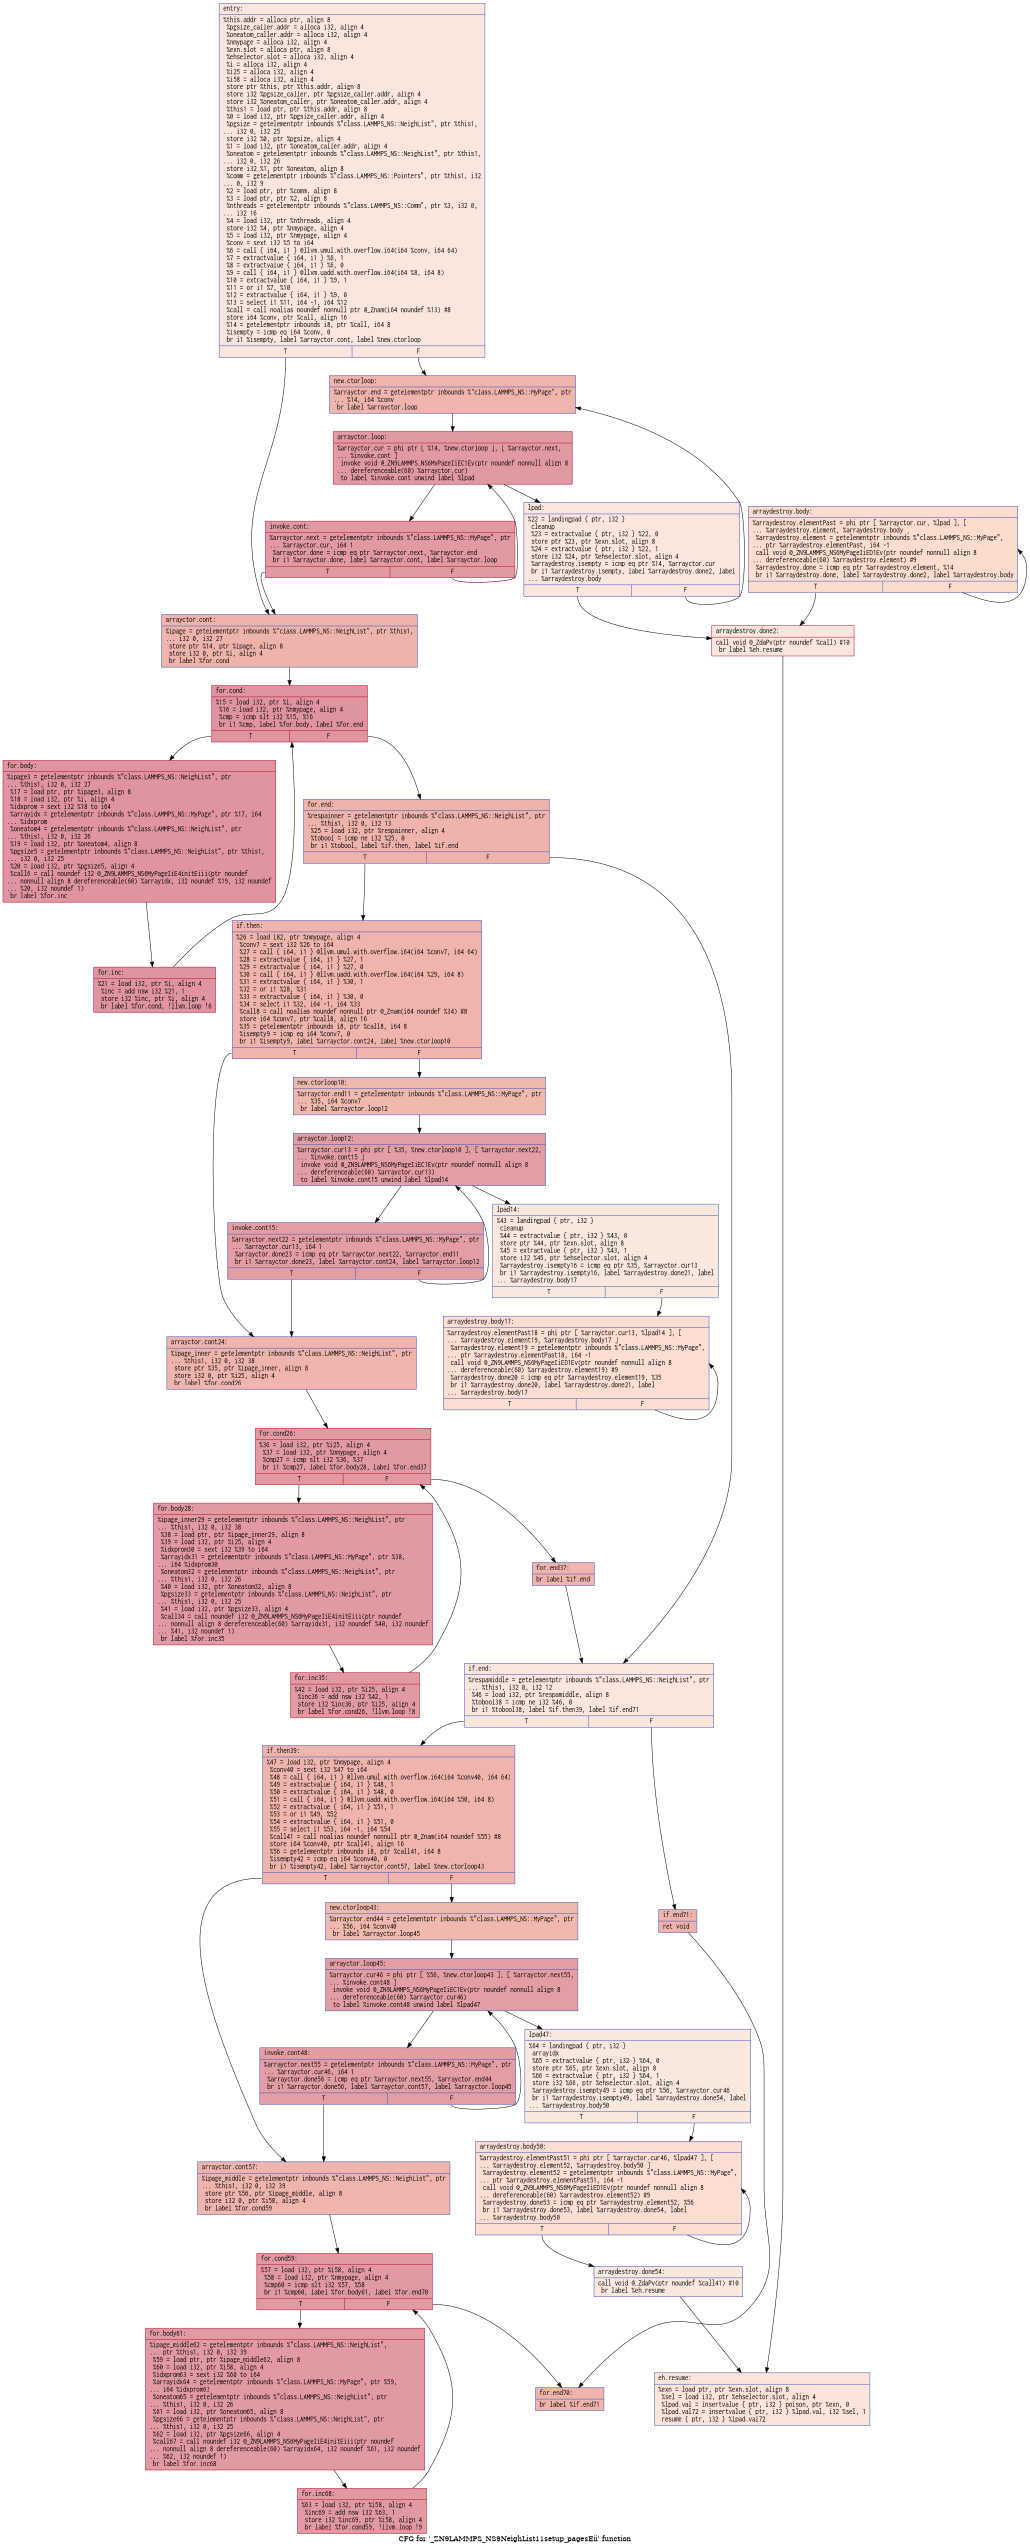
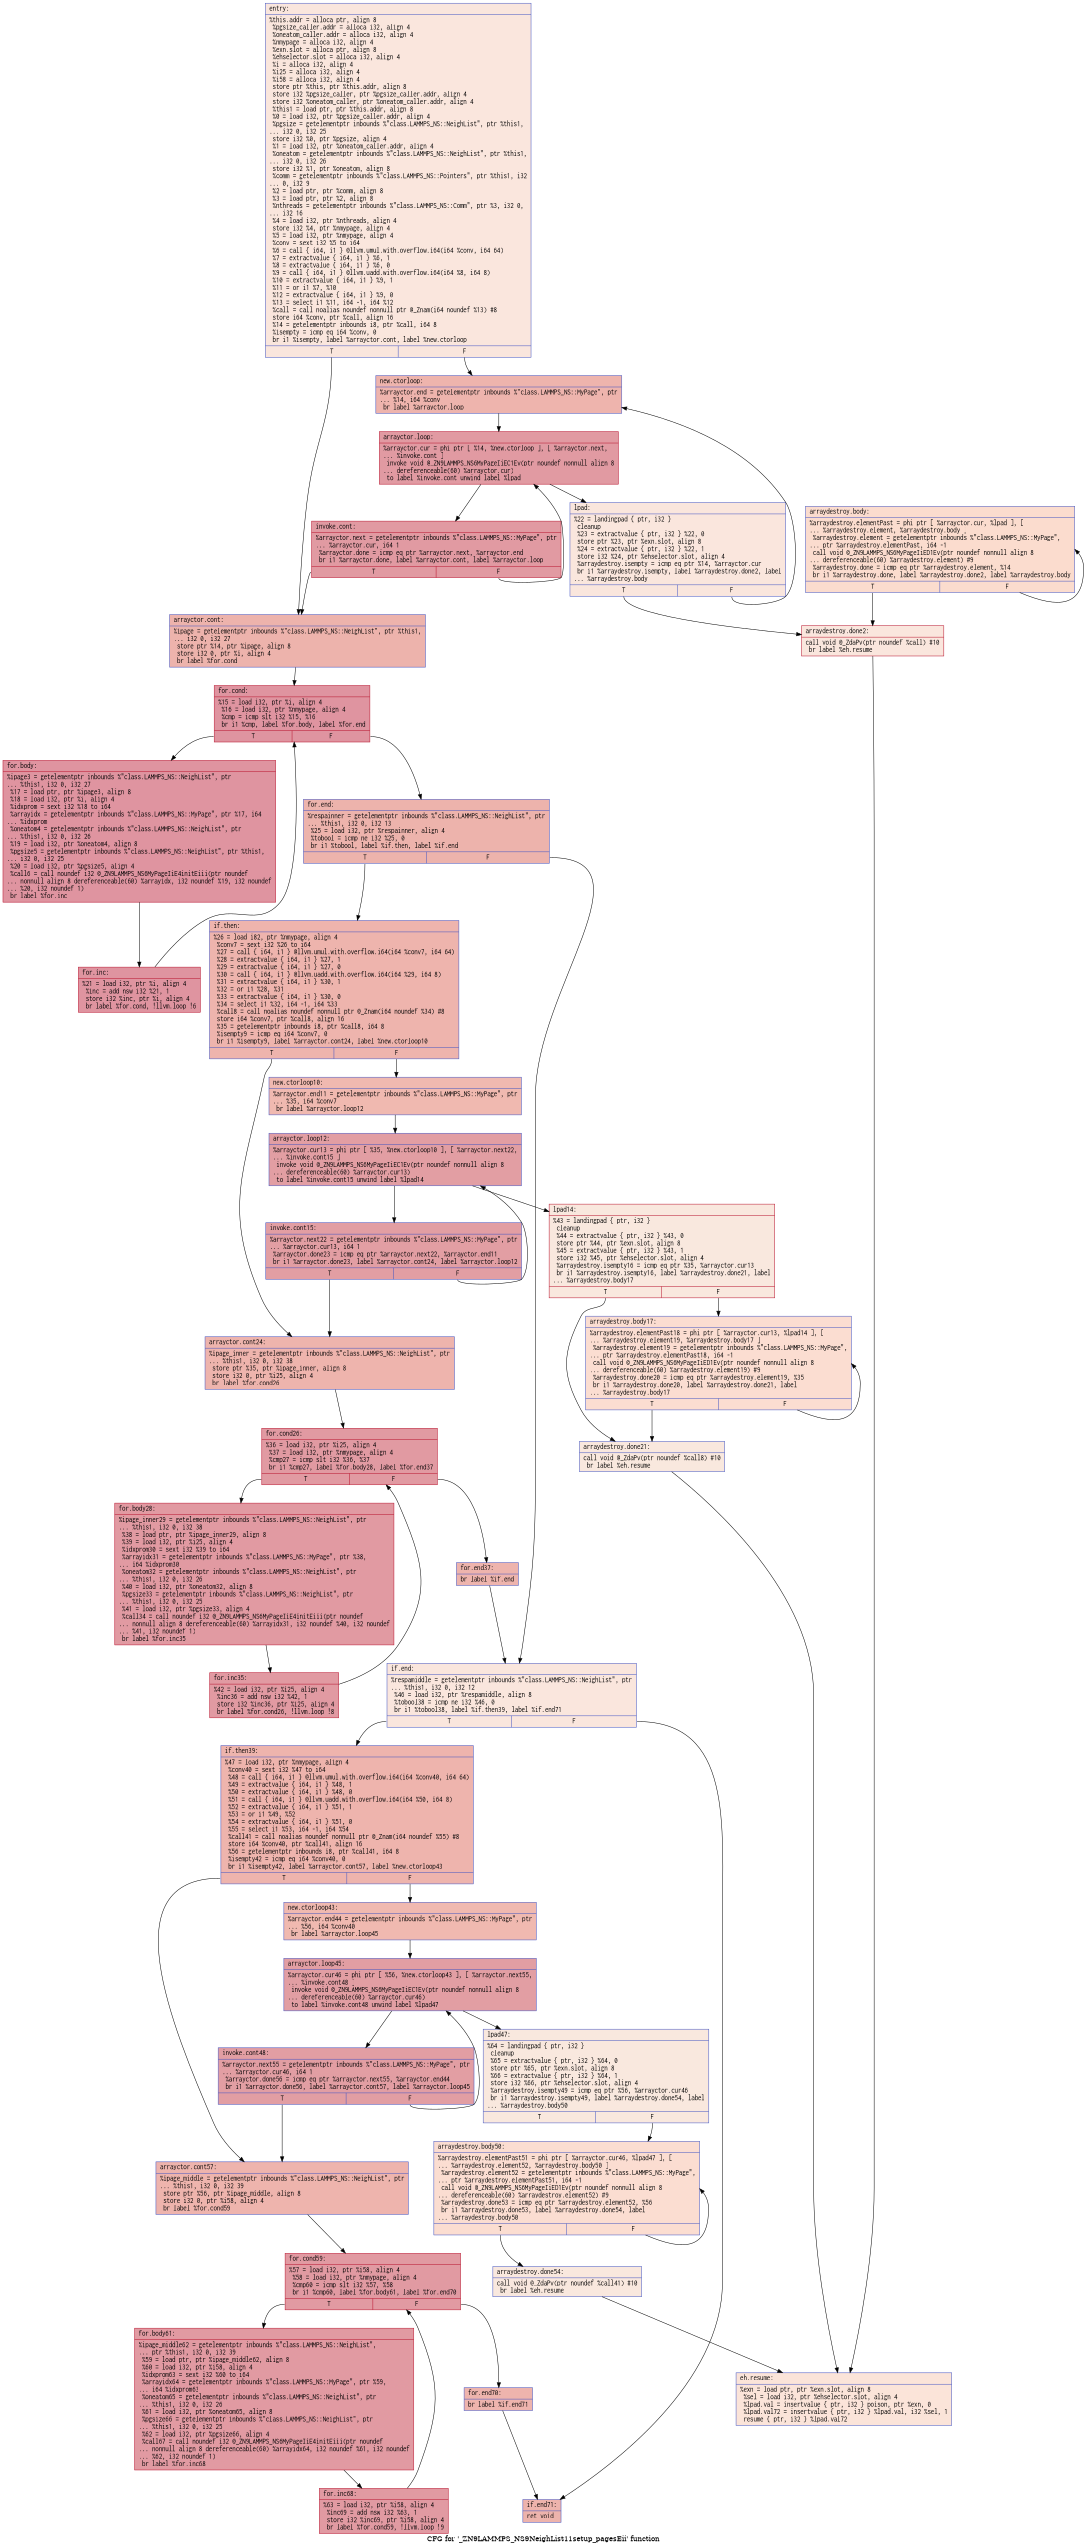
(605, 1251) -> (662, 1251)
none -> (652, 1457)
(544, 2053) -> (501, 2053)
(765, 2209) -> (519, 2453)
